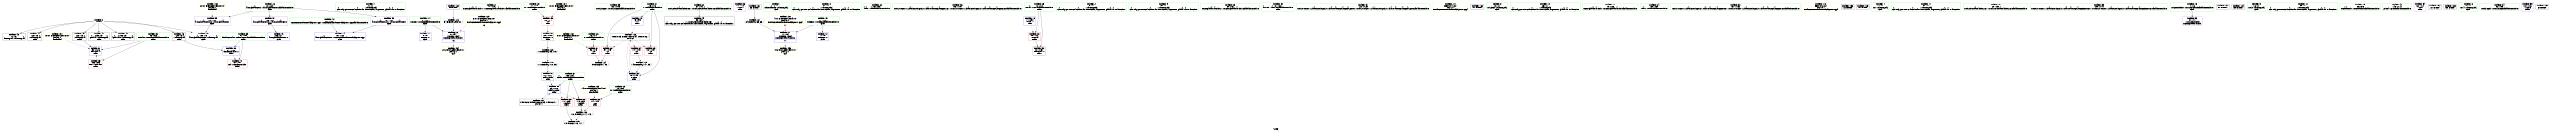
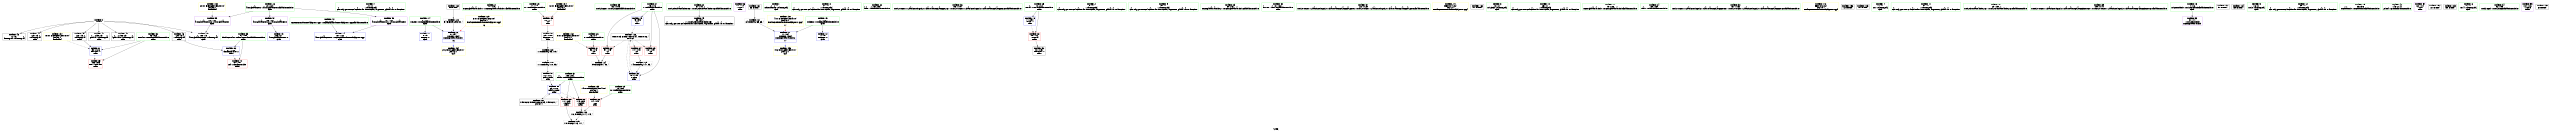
(1042, 28) -> (1035, 13)
(96, 58) -> (95, 57)
